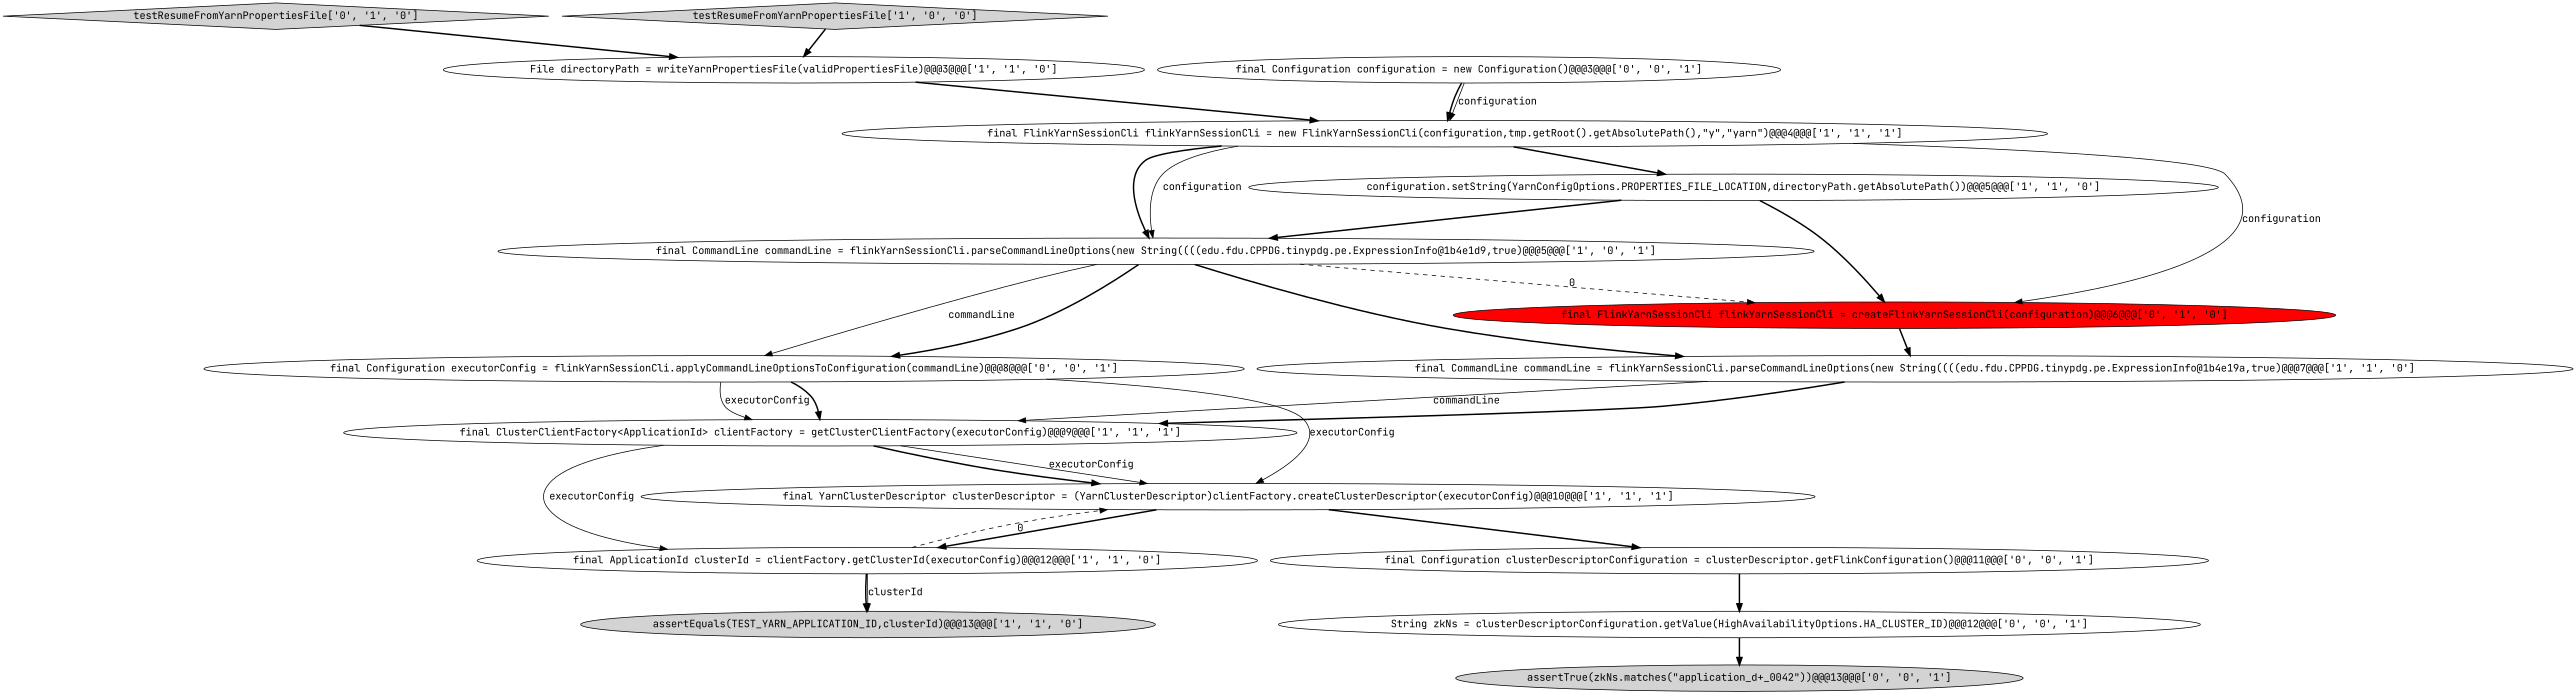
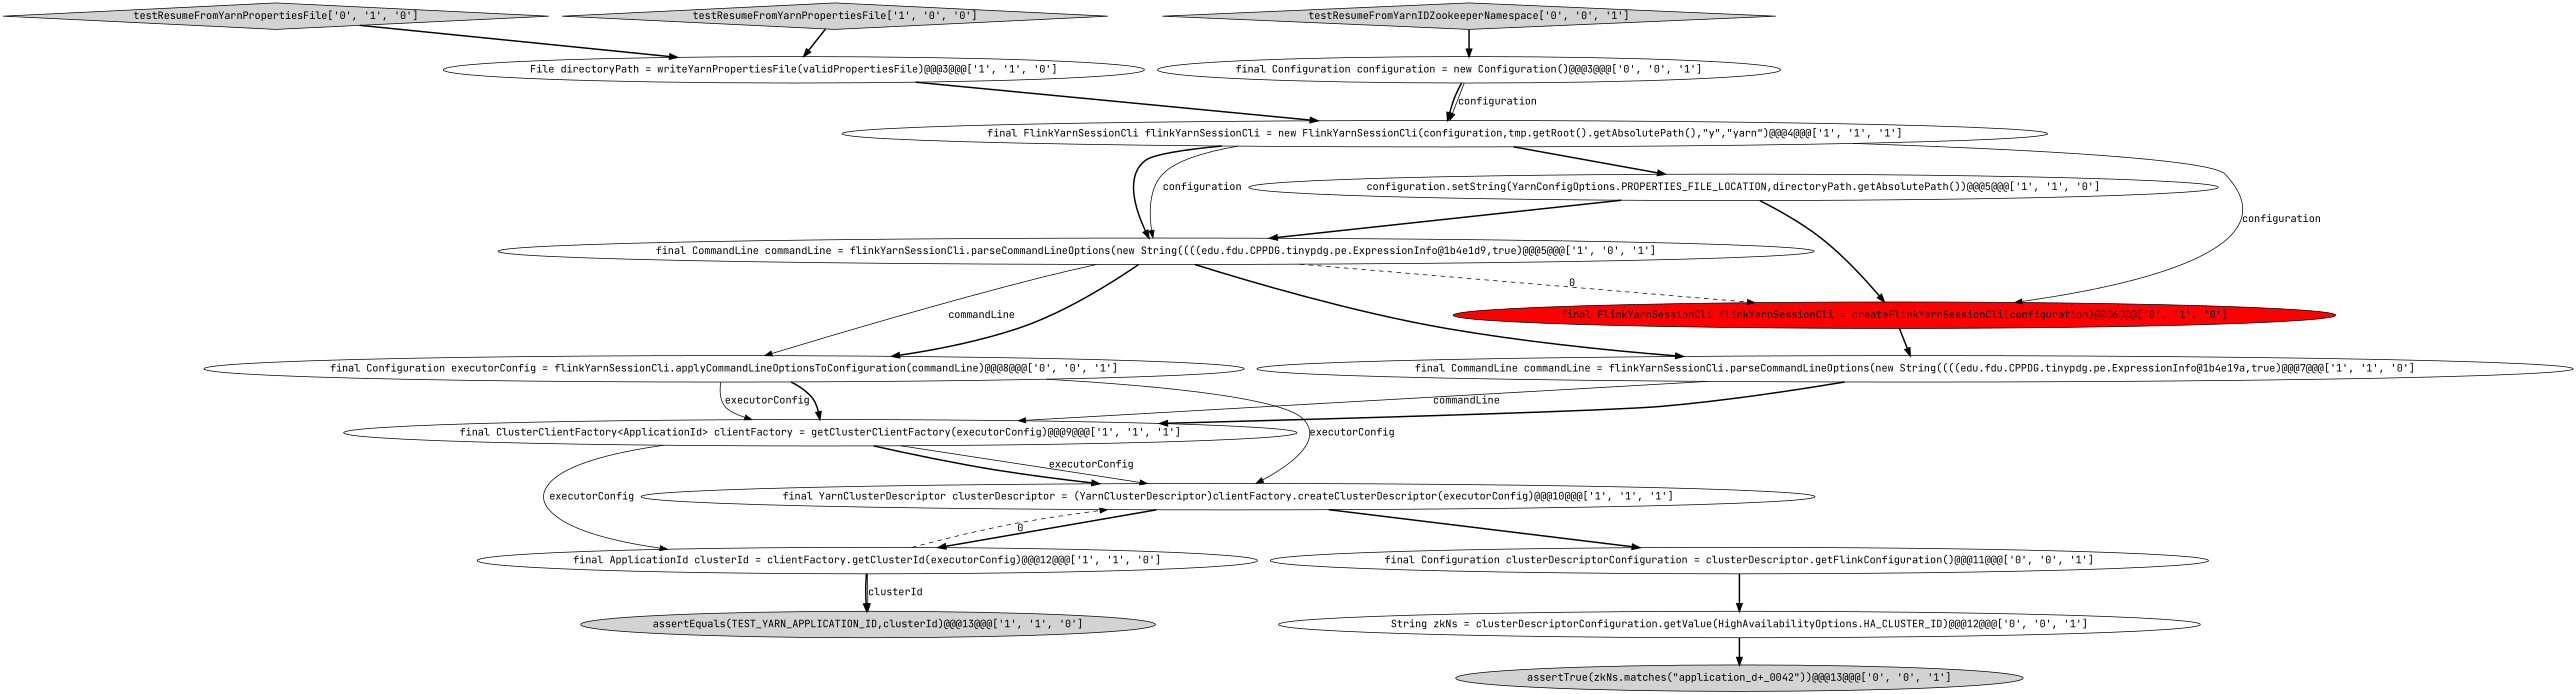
none -> (1469, 16)
